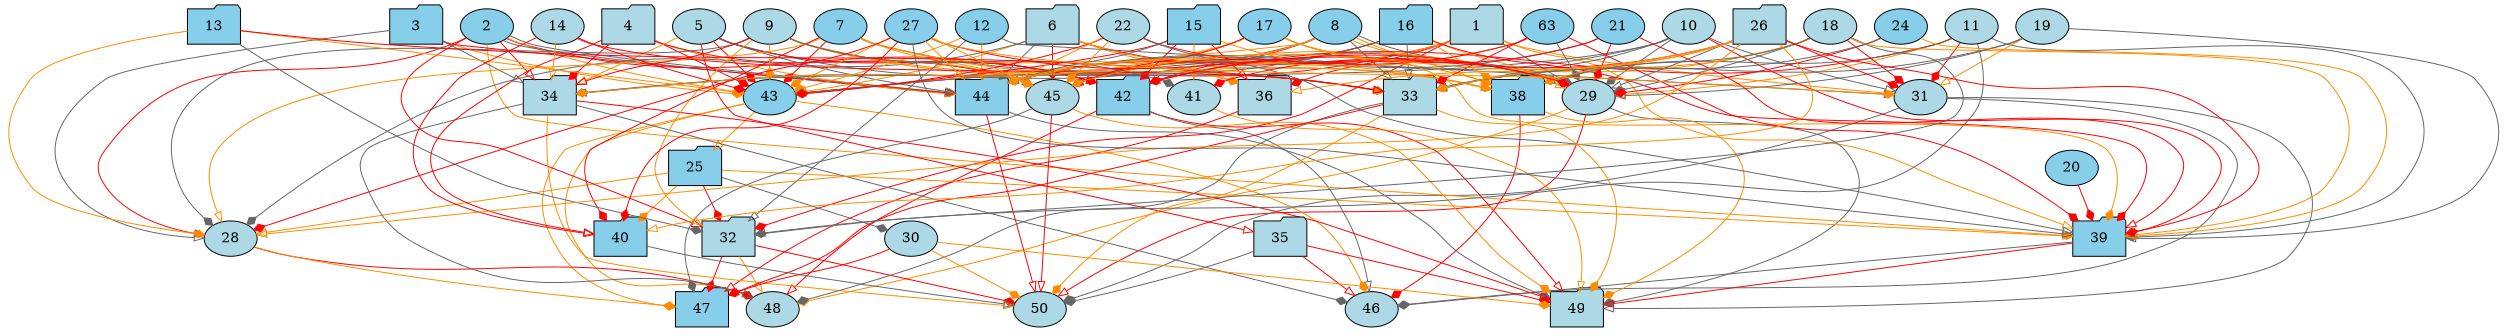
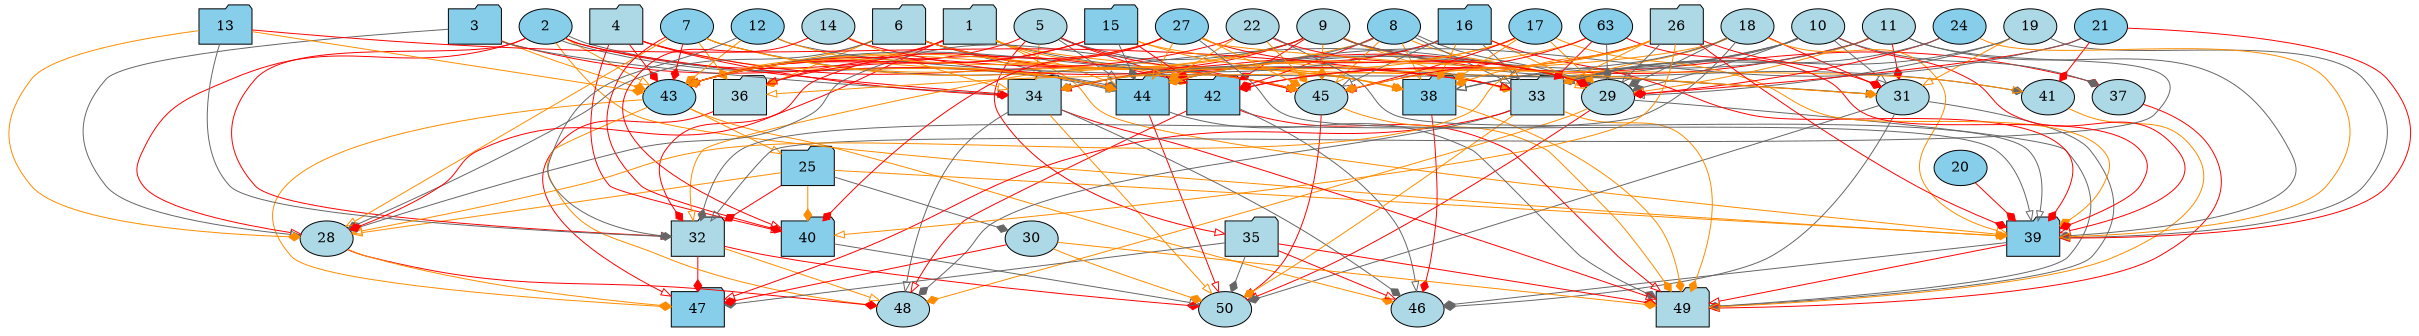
(682, 73) -> none
none -> (2119, 97)
(838, 157) -> (968, 275)
